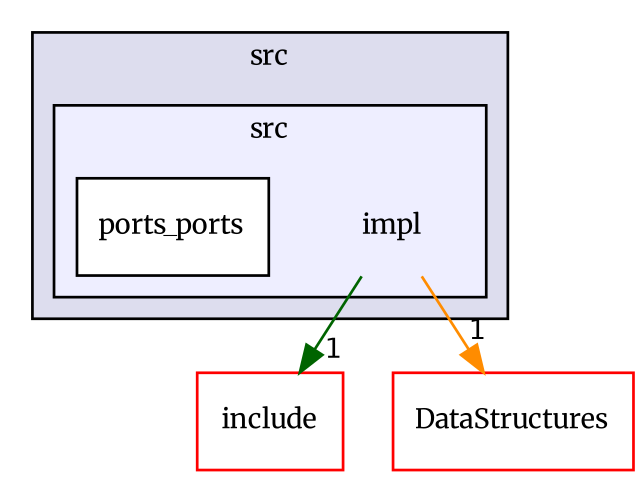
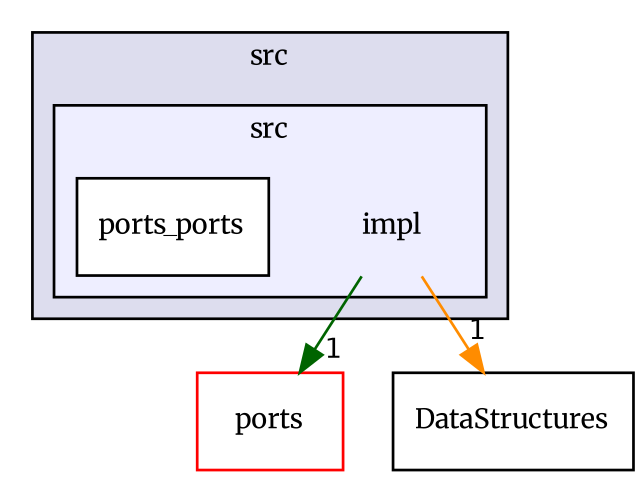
(270, 421) -> (270, 421)
(513, 421) -> (513, 421)
